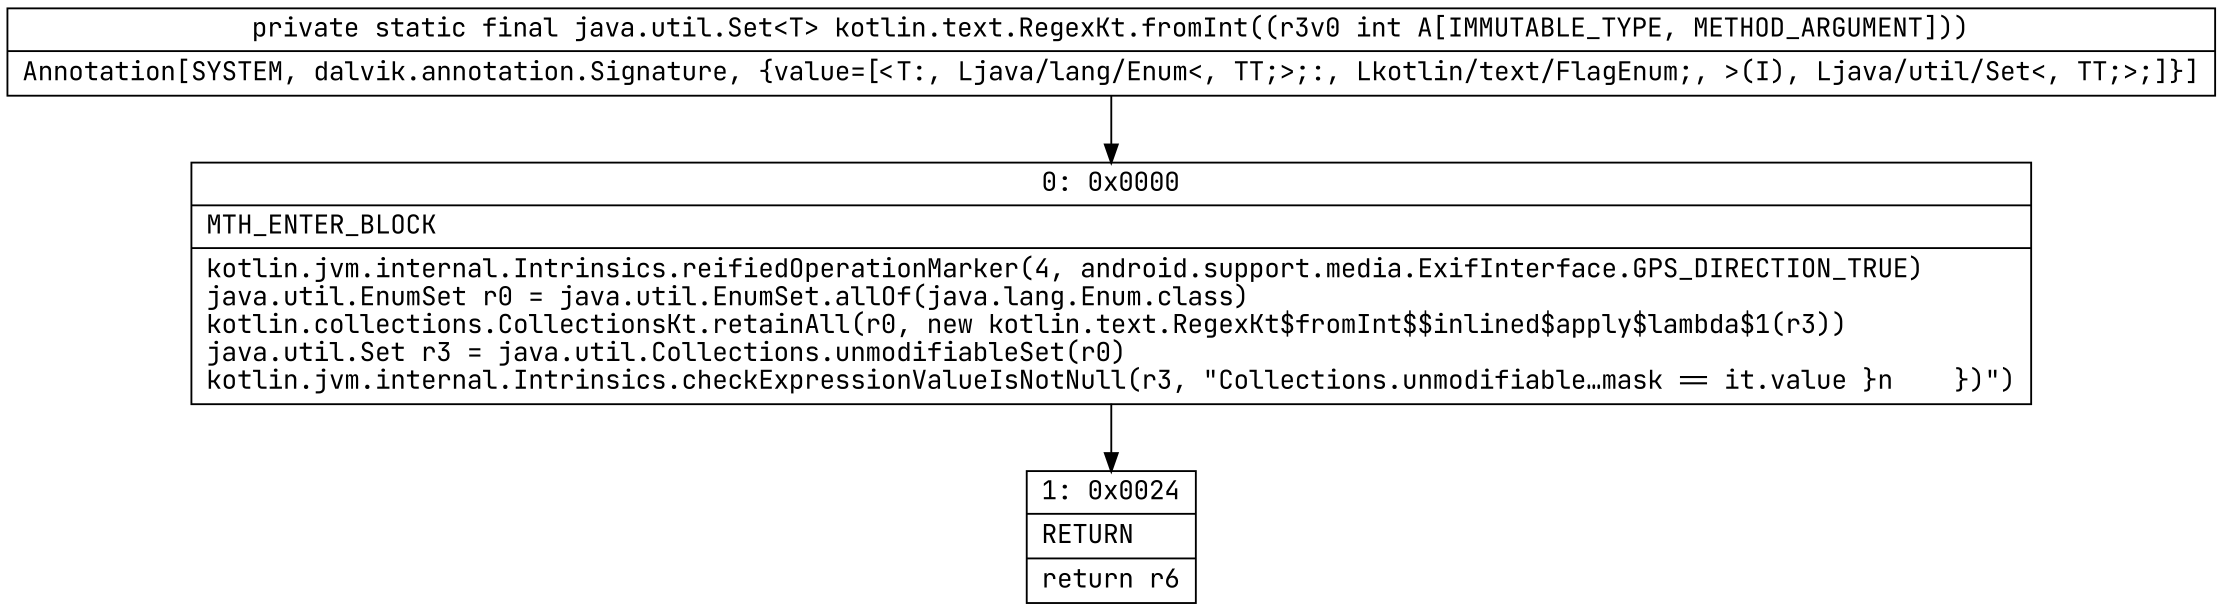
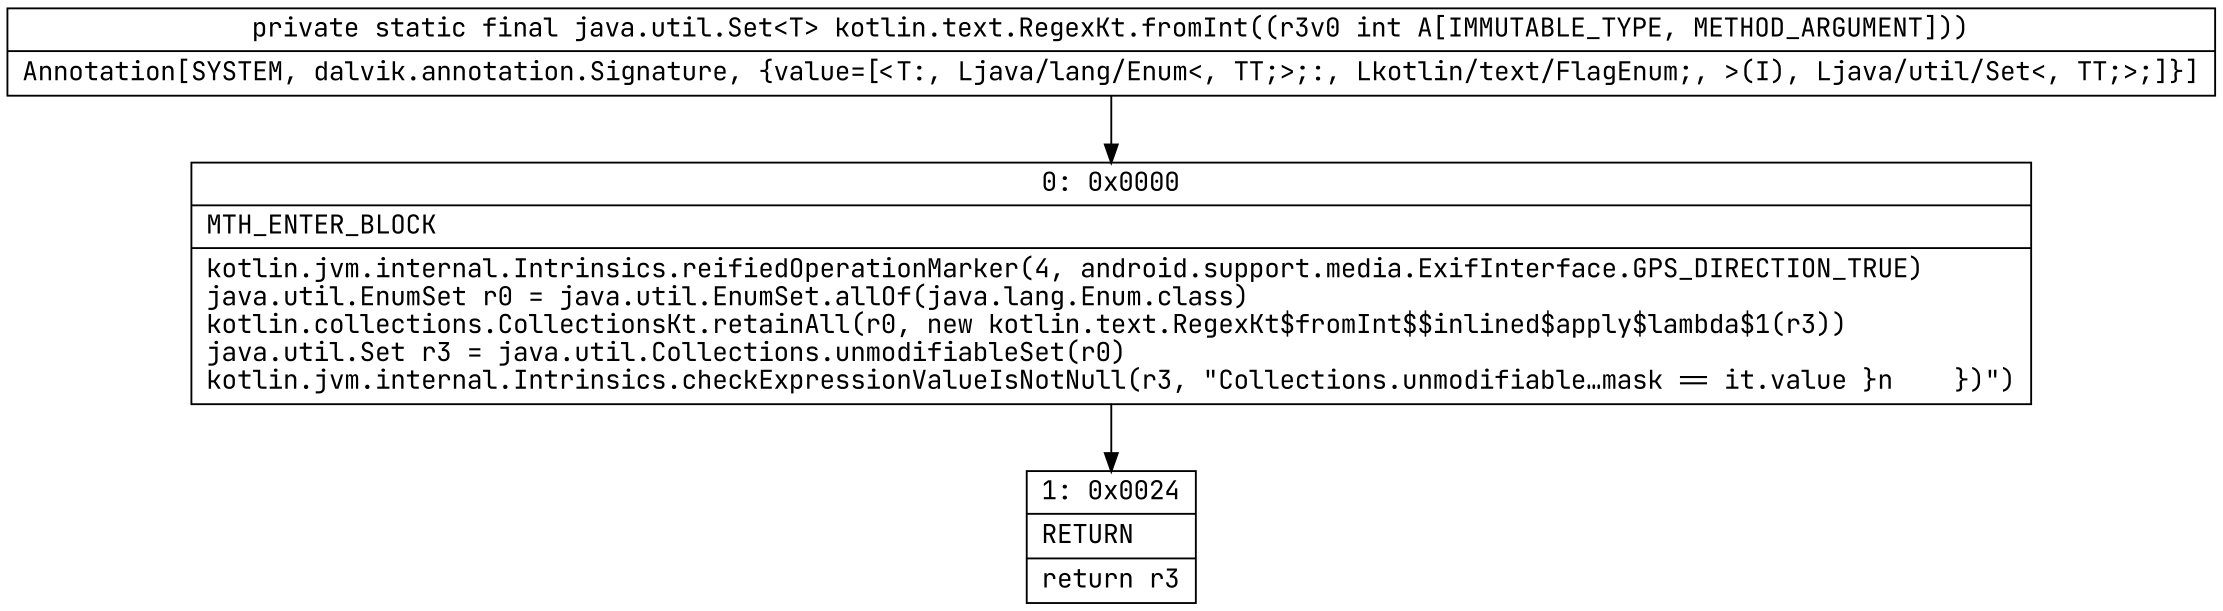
(1111, 580) -> (1111, 580)
